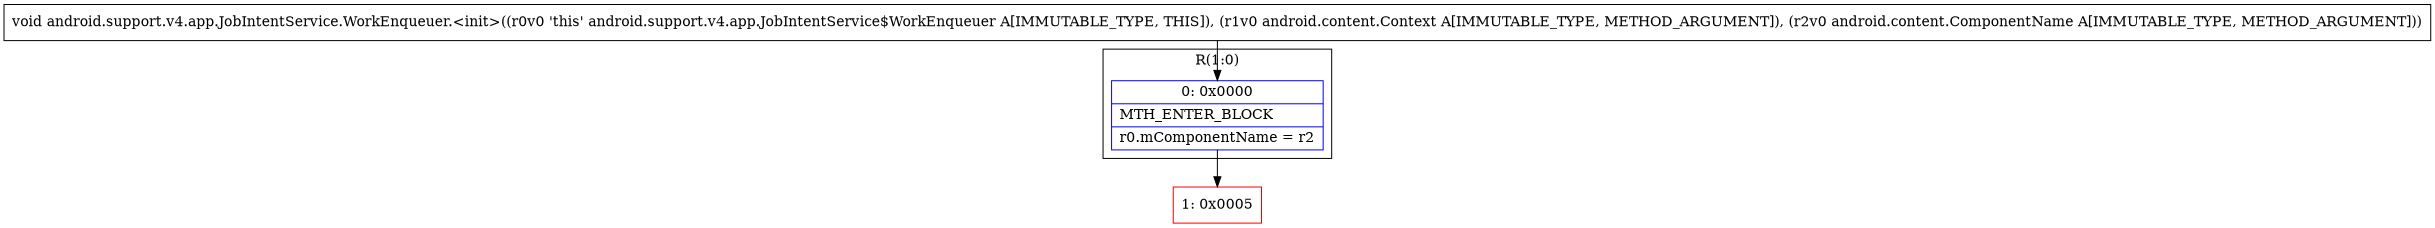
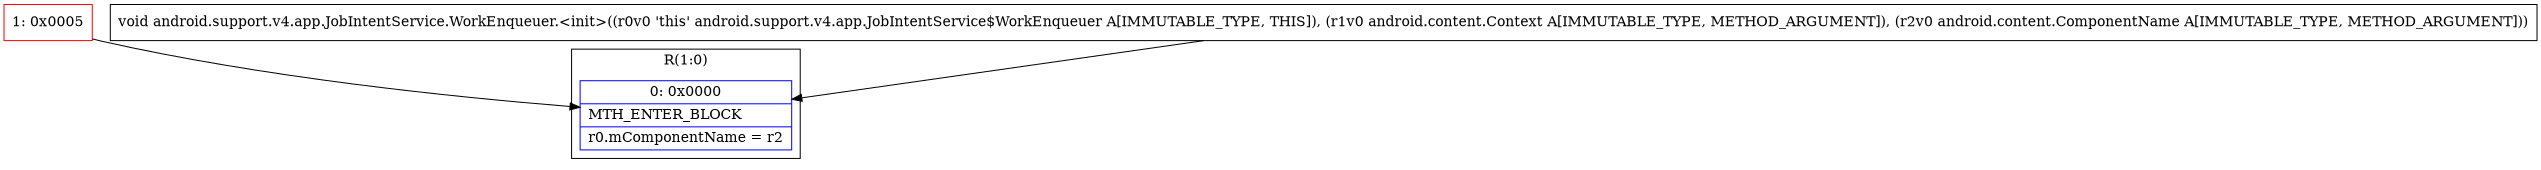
(1217, 165) -> (330, 81)
